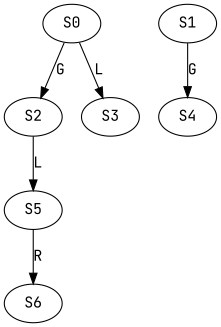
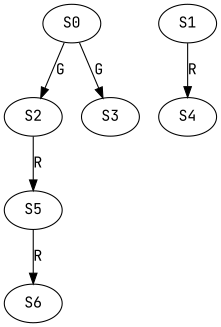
(99, 70) -> (99, 70)
(192, 70) -> (192, 70)
(38, 164) -> (38, 164)
